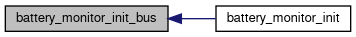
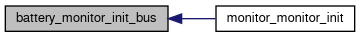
(283, 19) -> (285, 19)
